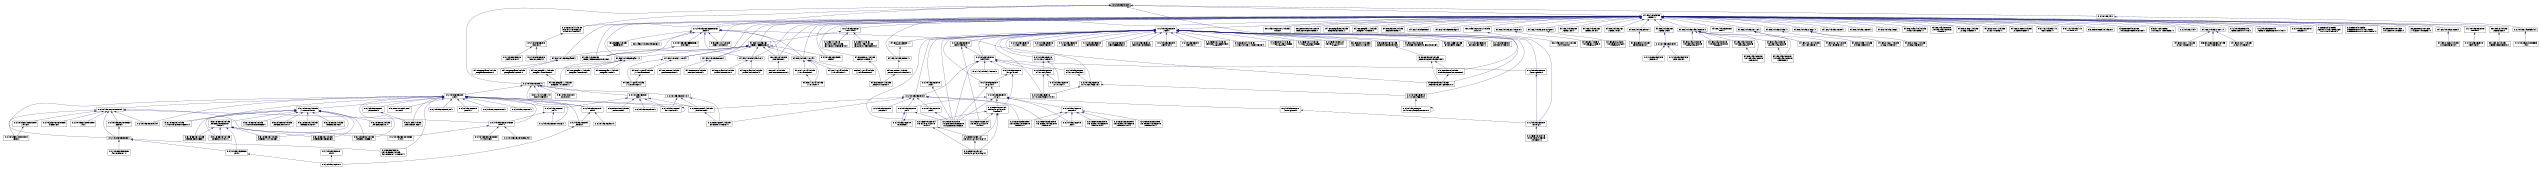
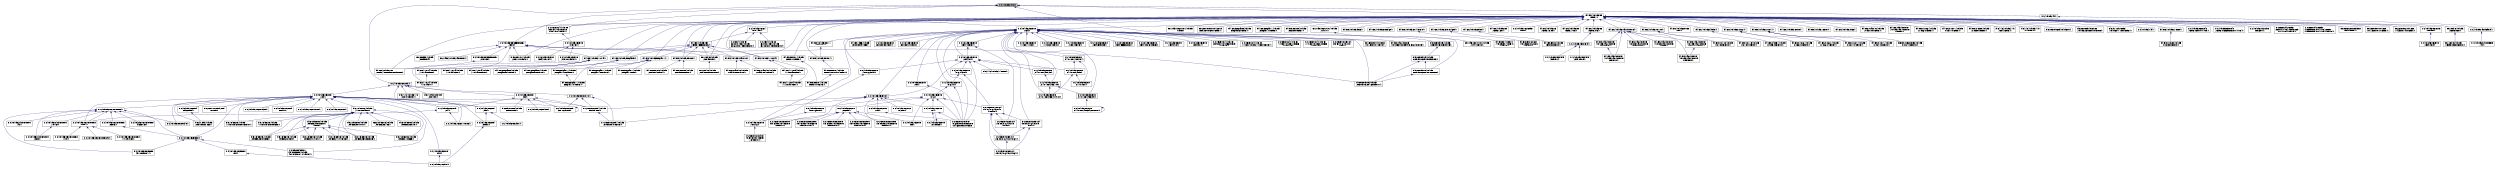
none -> (2351, 30)
(676, 50) -> none
(797, 50) -> none
(864, 72) -> (479, 72)
(369, 103) -> (400, 104)
(236, 124) -> (17, 139)
(333, 124) -> (383, 124)
(235, 138) -> (300, 132)
